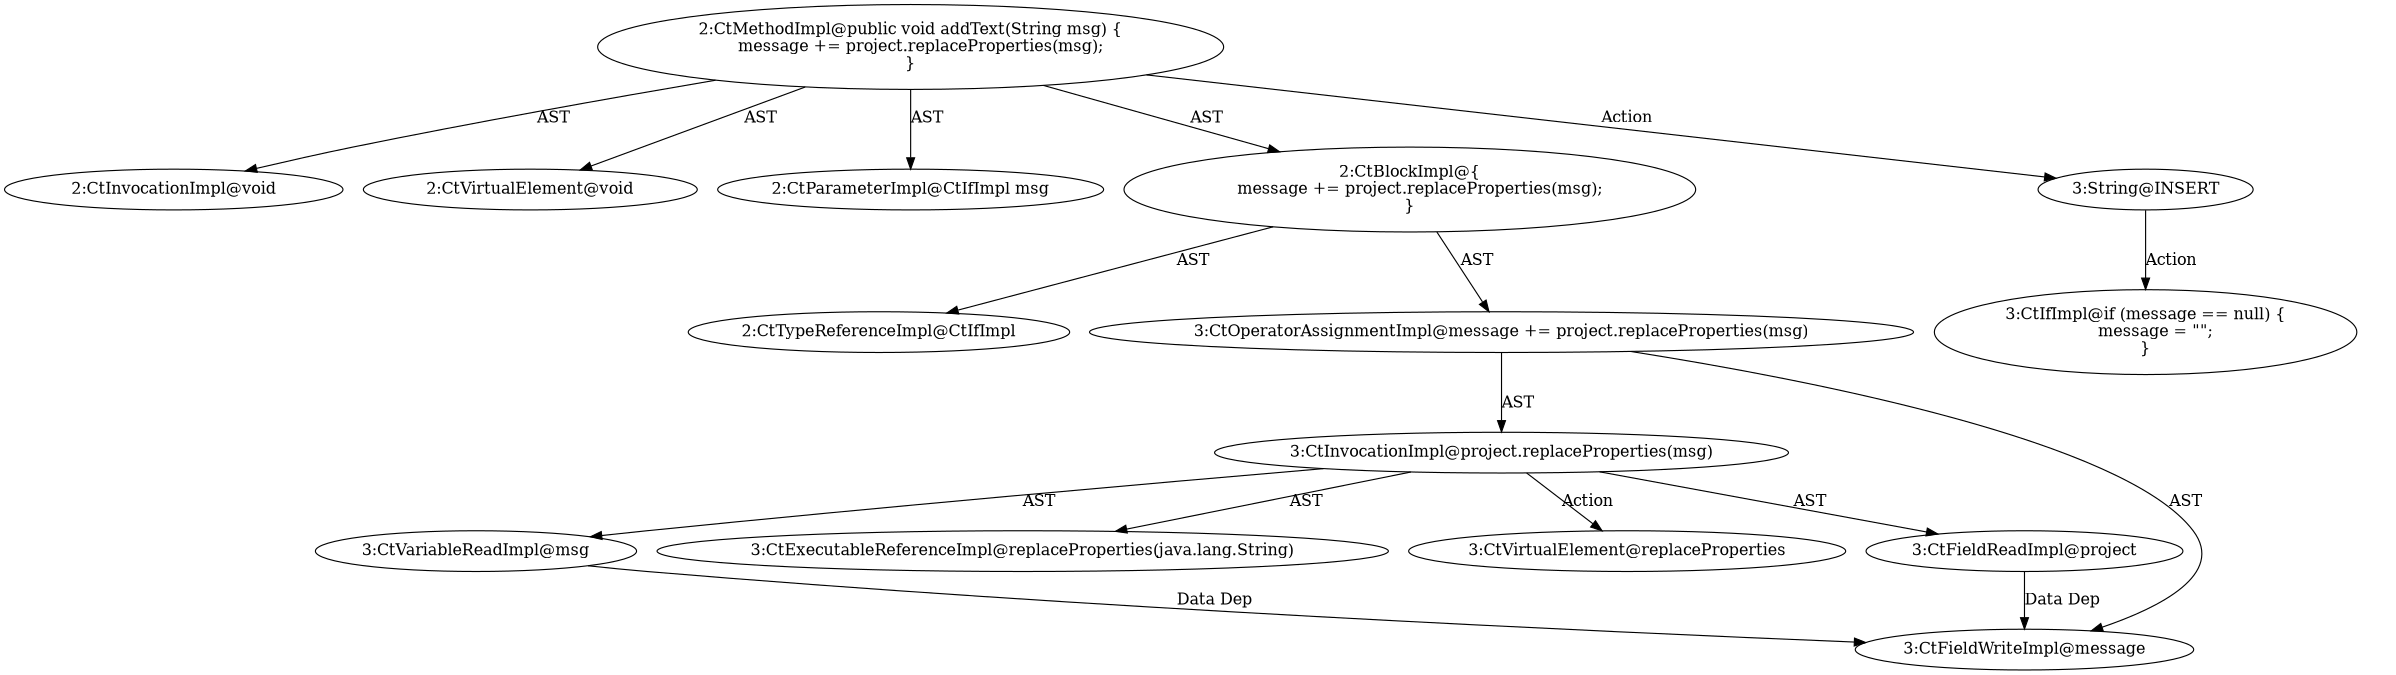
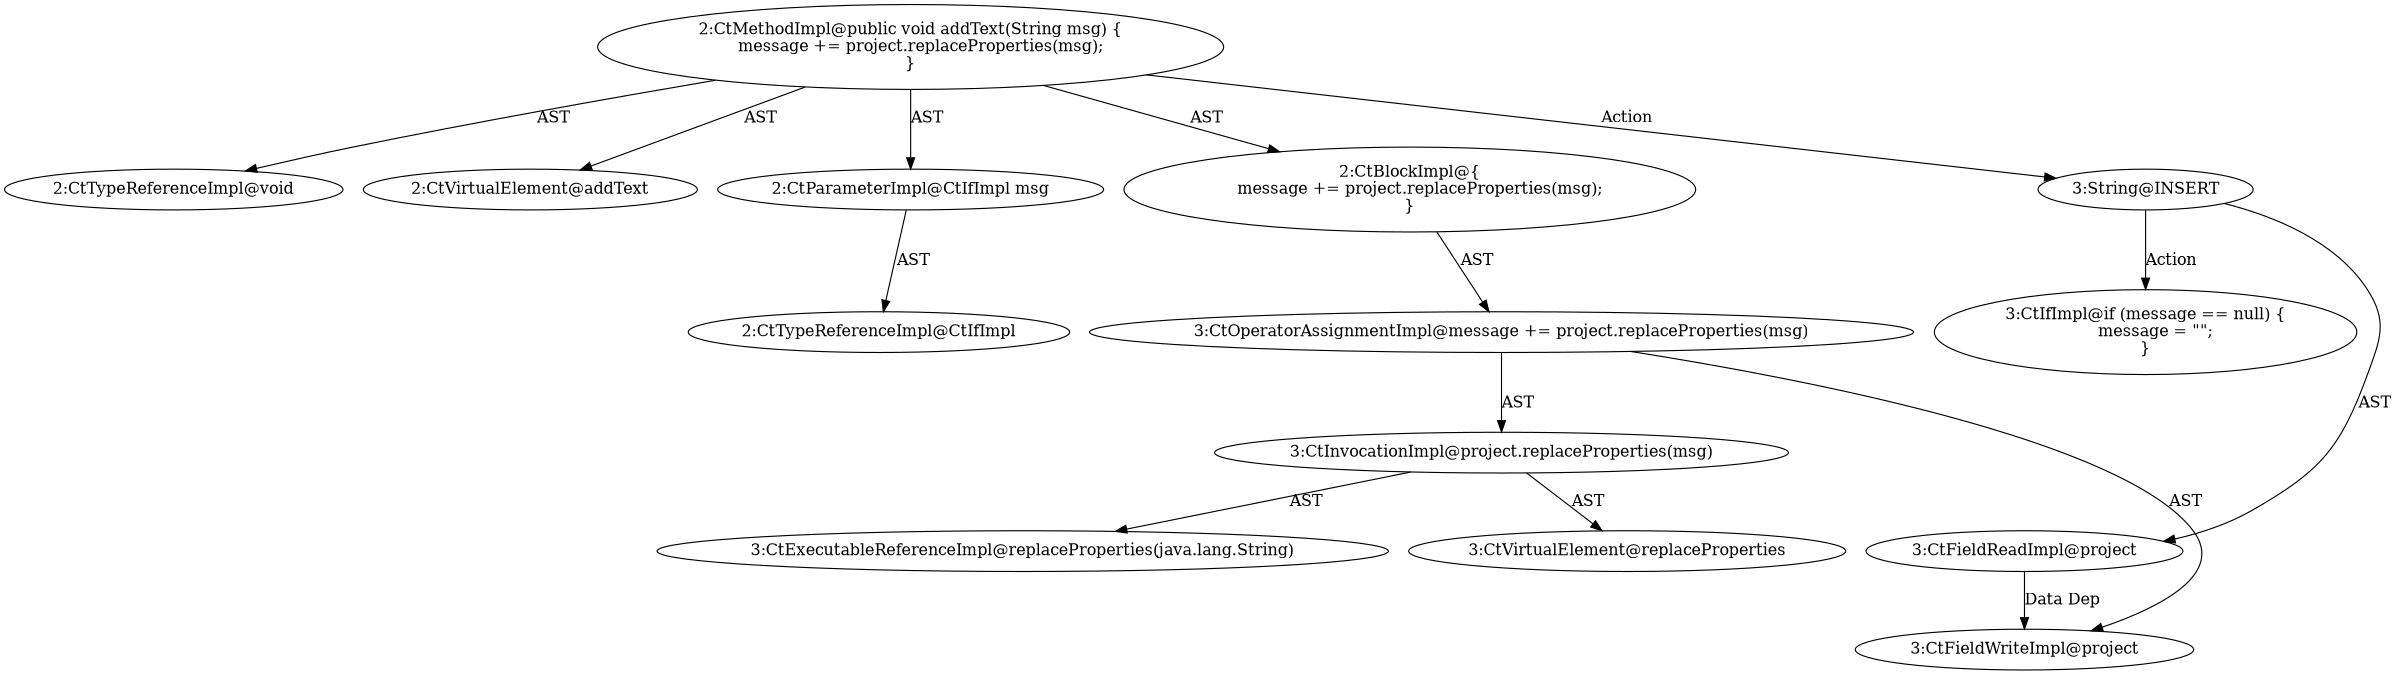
(174, 190) -> (174, 190)
(530, 190) -> (530, 190)
(1116, 268) -> (896, 255)
(1588, 502) -> (1588, 502)
(1763, 502) -> (2366, 378)
(476, 551) -> none
(2024, 650) -> (2024, 650)
